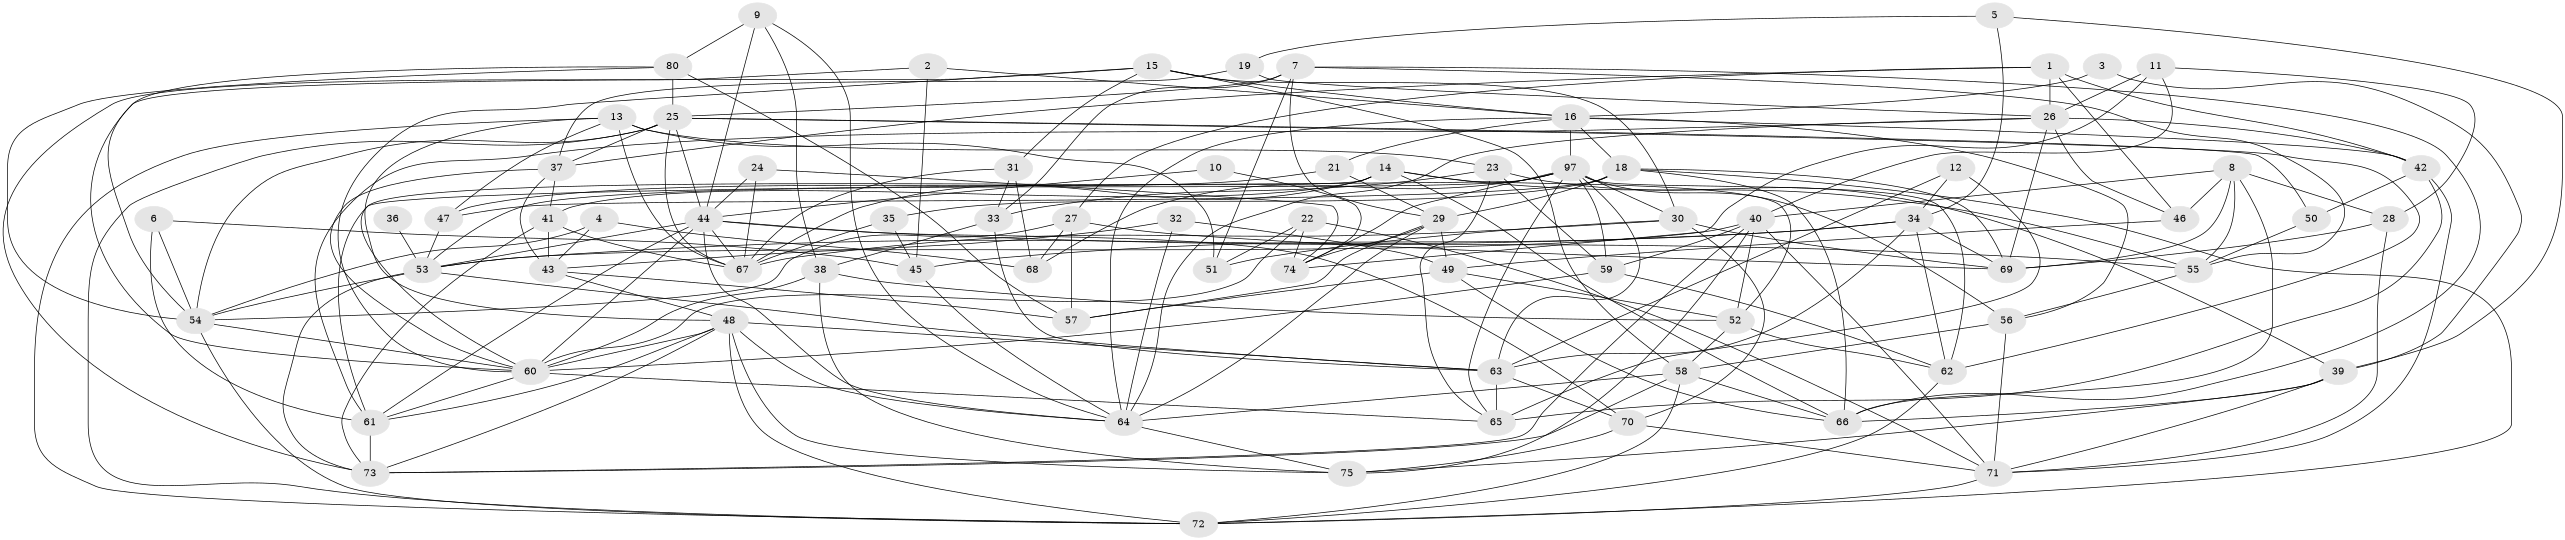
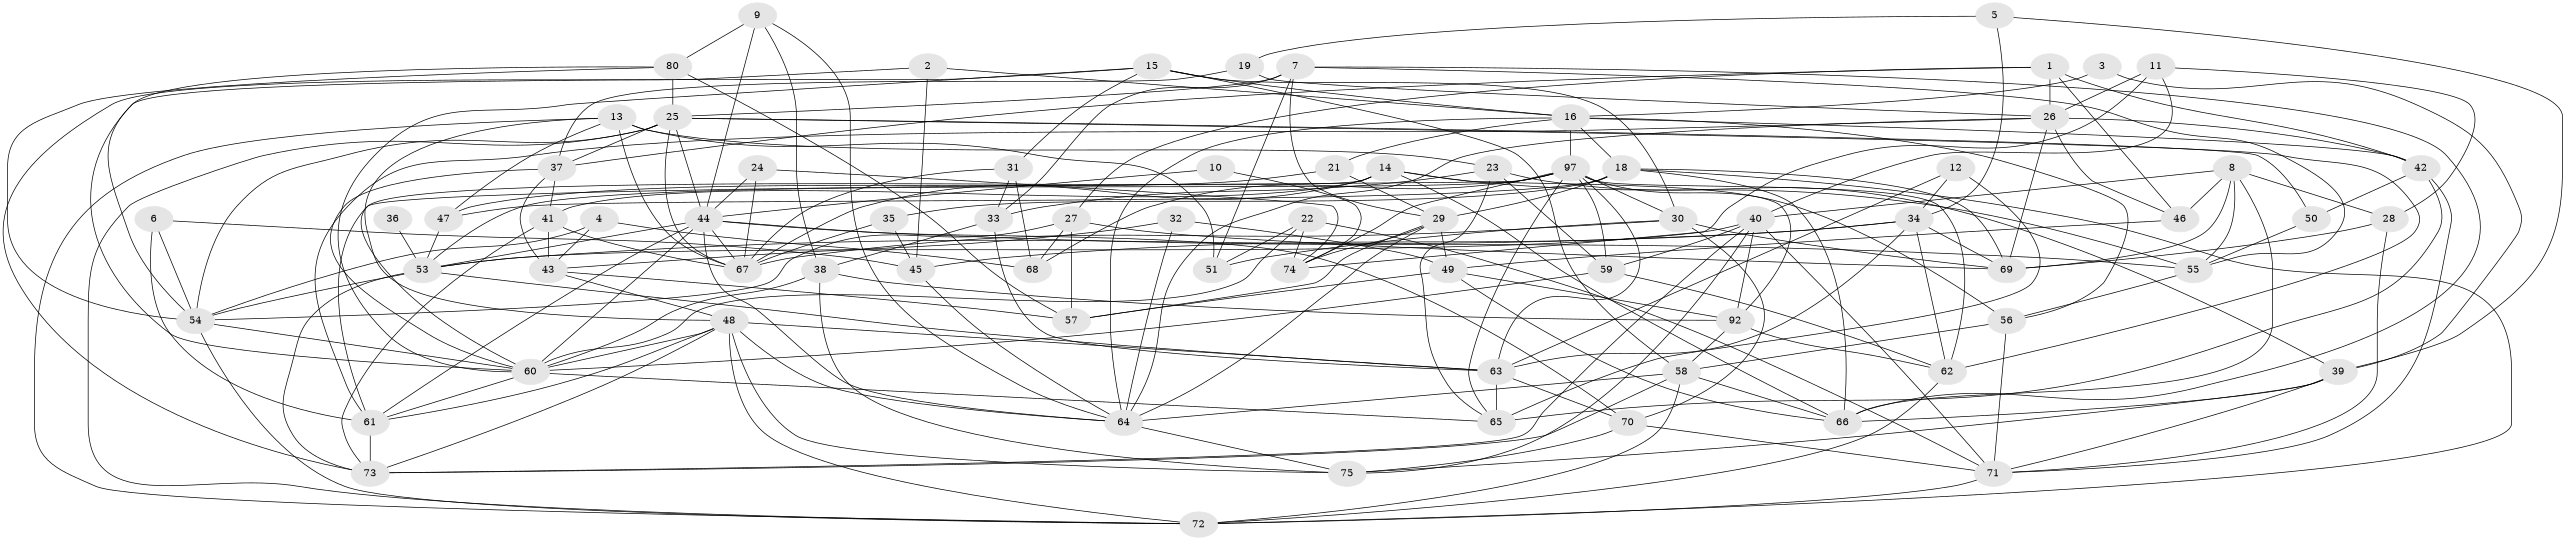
(1735, 321) -> (1735, 321)
